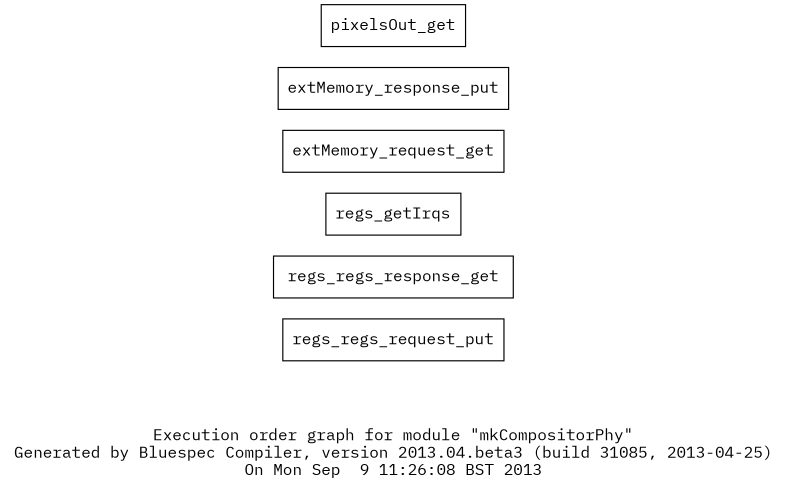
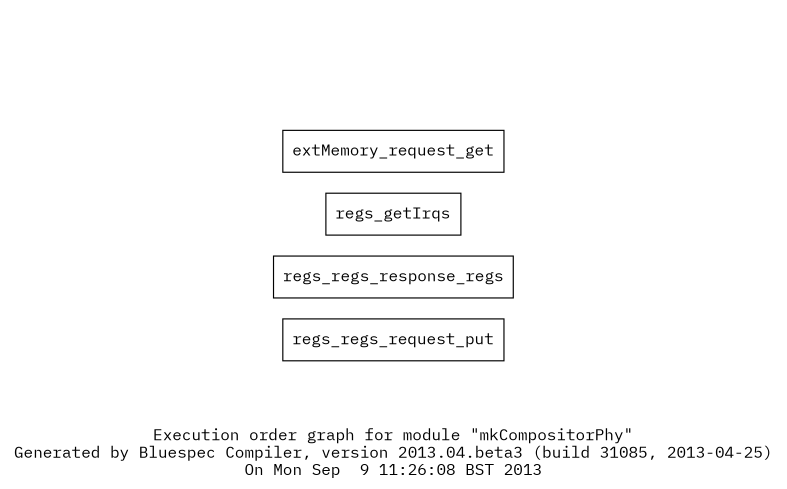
(393, 26) -> none
(393, 88) -> none
(393, 277) -> (393, 277)
